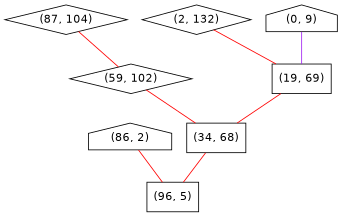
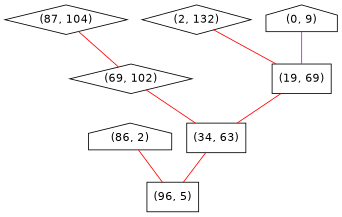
(131, 79) -> (131, 79)
(216, 138) -> (216, 138)
